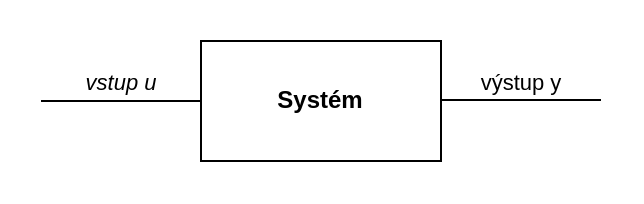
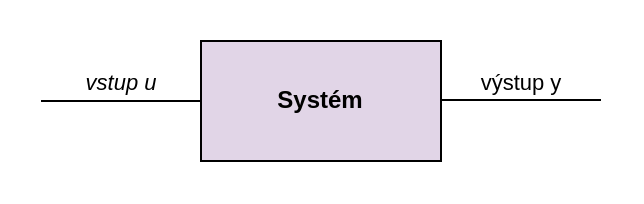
(321, 101) -> (321, 101)
